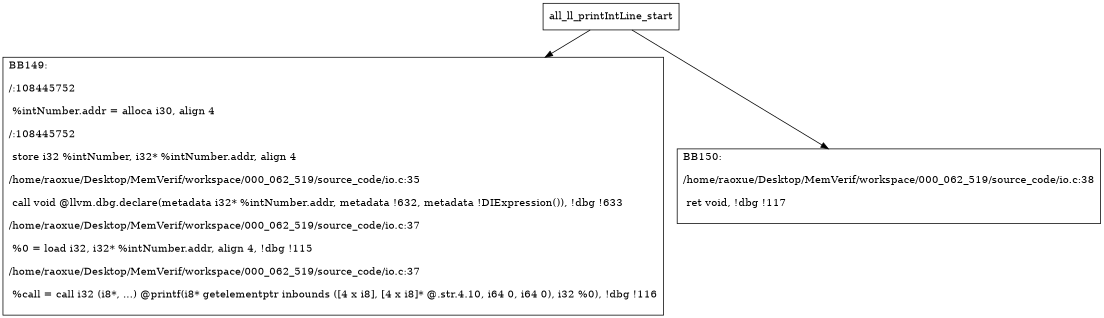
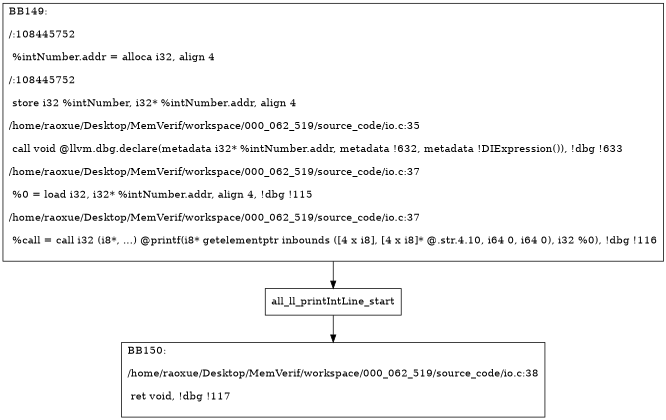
(571, 42) -> (333, 271)
(112, 111) -> (112, 57)
